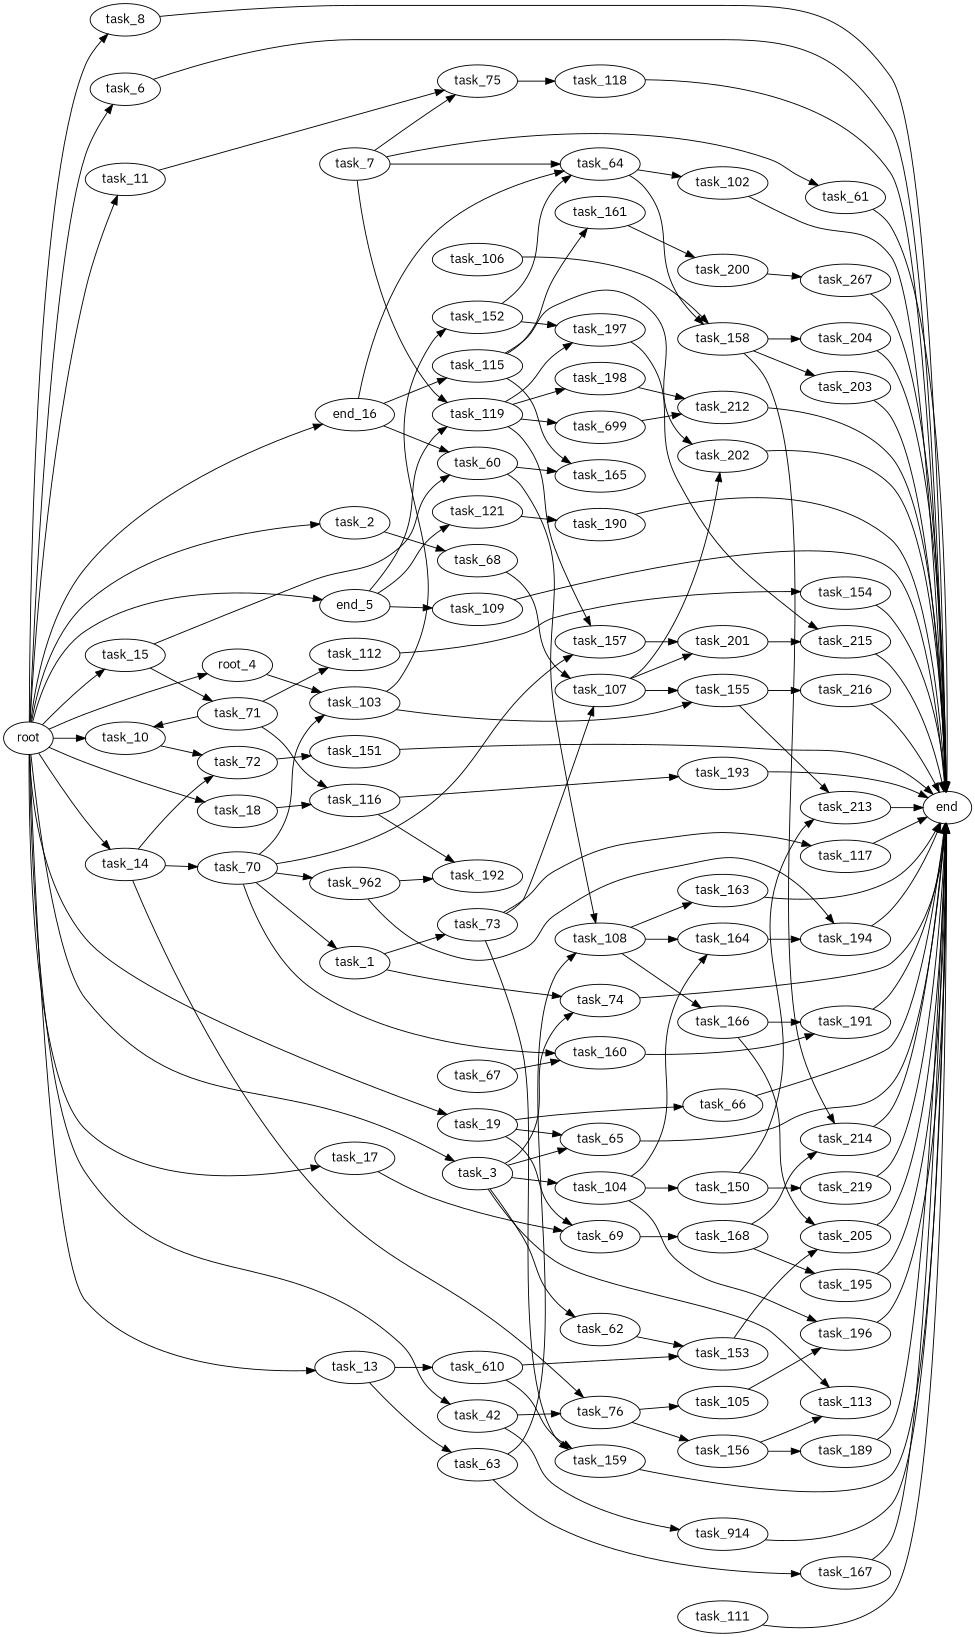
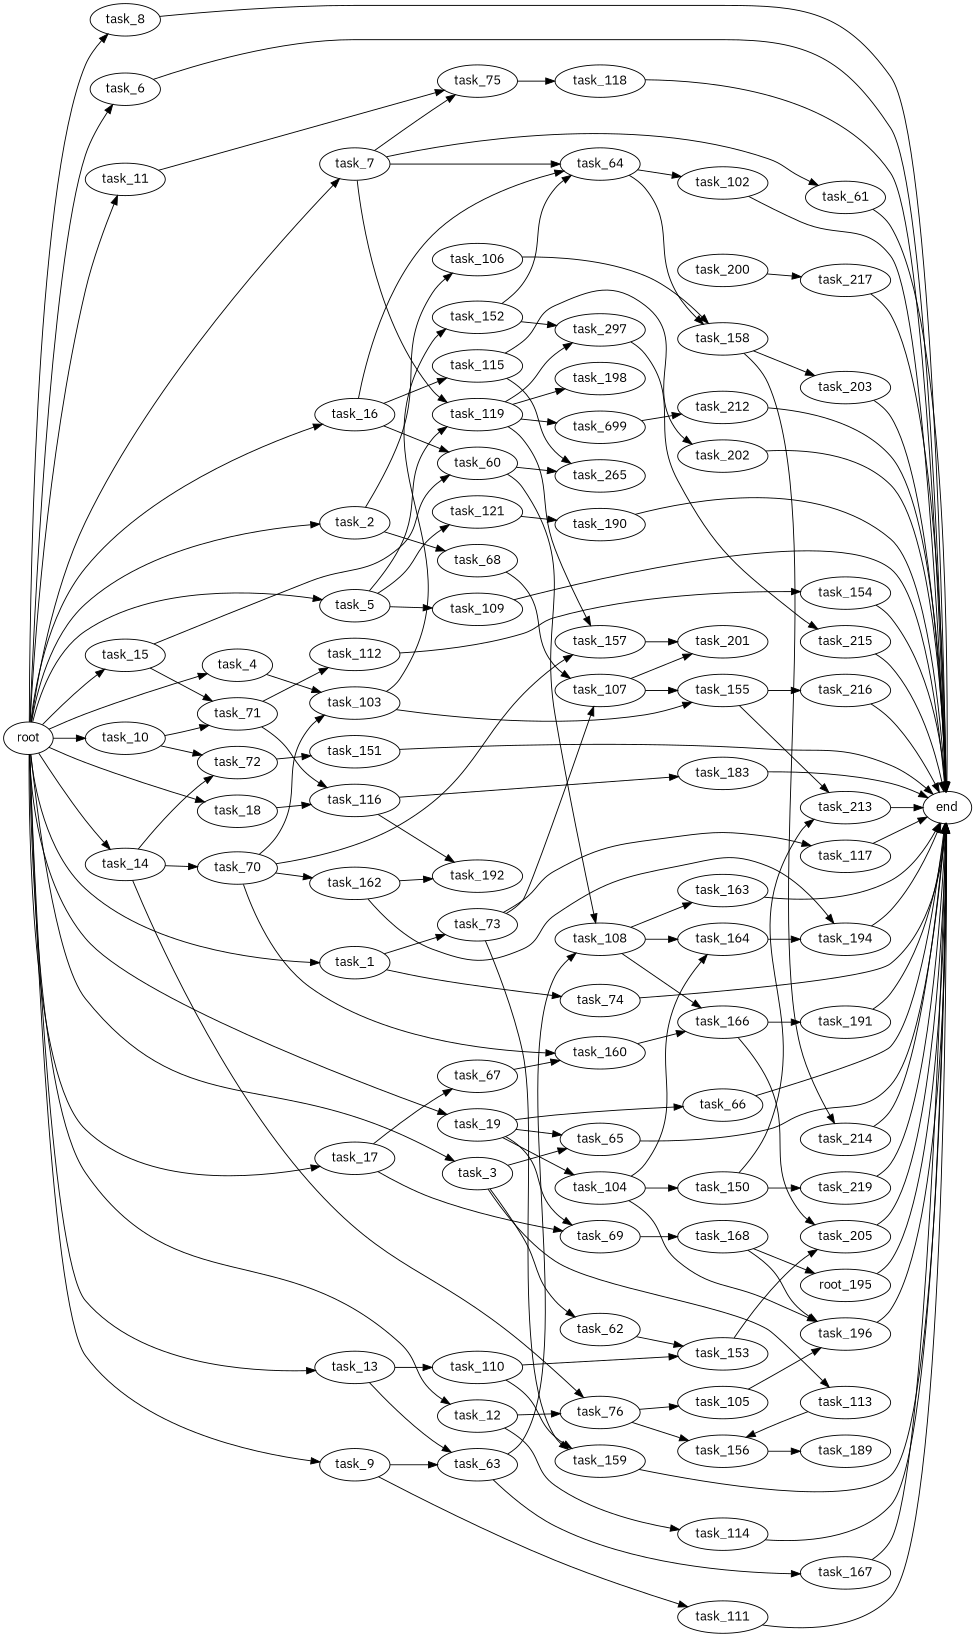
(600, 213) -> none
(845, 280) -> (845, 280)
(600, 330) -> (600, 330)
(845, 339) -> none
(656, 392) -> none
(355, 415) -> (355, 415)
none -> (138, 430)
none -> (399, 441)
(600, 476) -> (600, 476)
(690, 588) -> none
(355, 606) -> (355, 606)
(780, 642) -> none
(237, 665) -> (237, 665)
(180, 720) -> (182, 732)
(723, 773) -> (723, 773)
(355, 883) -> (355, 883)
(293, 913) -> (123, 915)
(726, 1052) -> (657, 1039)
(539, 1093) -> none
none -> (408, 1117)
(523, 1179) -> (547, 1161)
(781, 1194) -> (783, 1286)
(921, 1248) -> none
(845, 1285) -> (845, 1285)
(477, 1367) -> (477, 1367)
(477, 1416) -> (477, 1416)
(787, 1432) -> (781, 1422)
none -> (355, 1465)
(723, 1534) -> (723, 1534)
